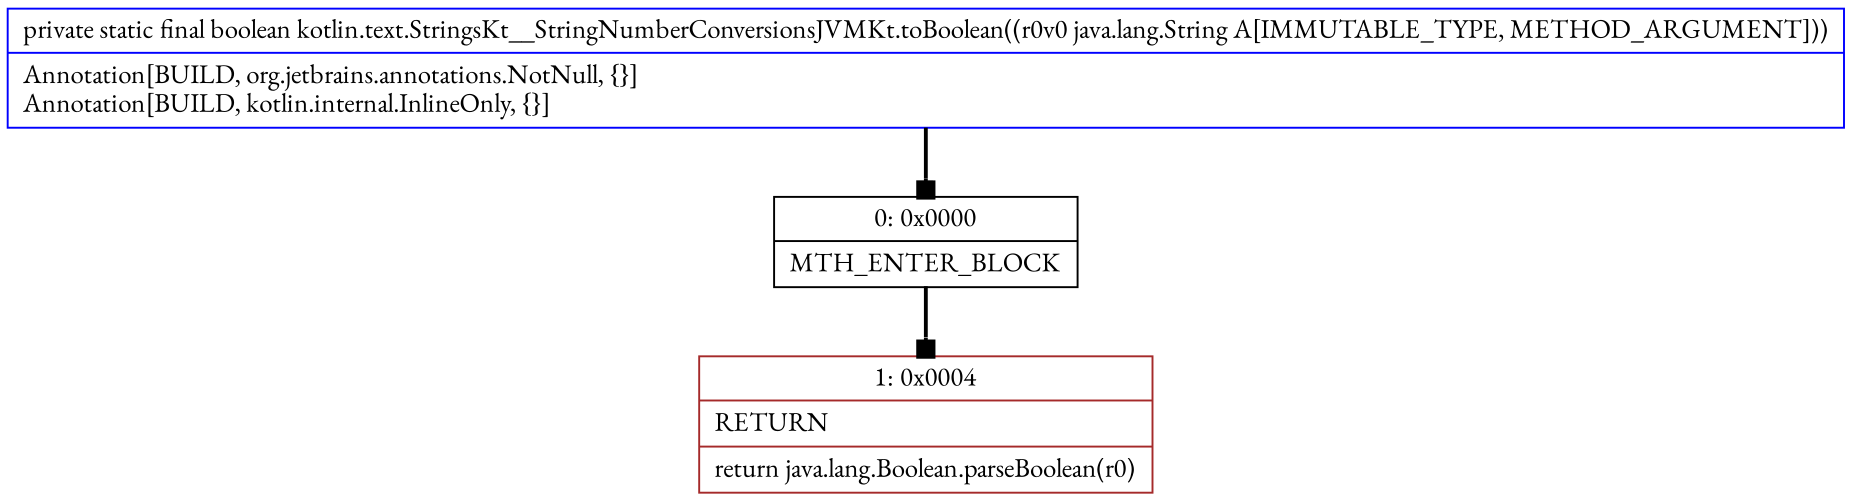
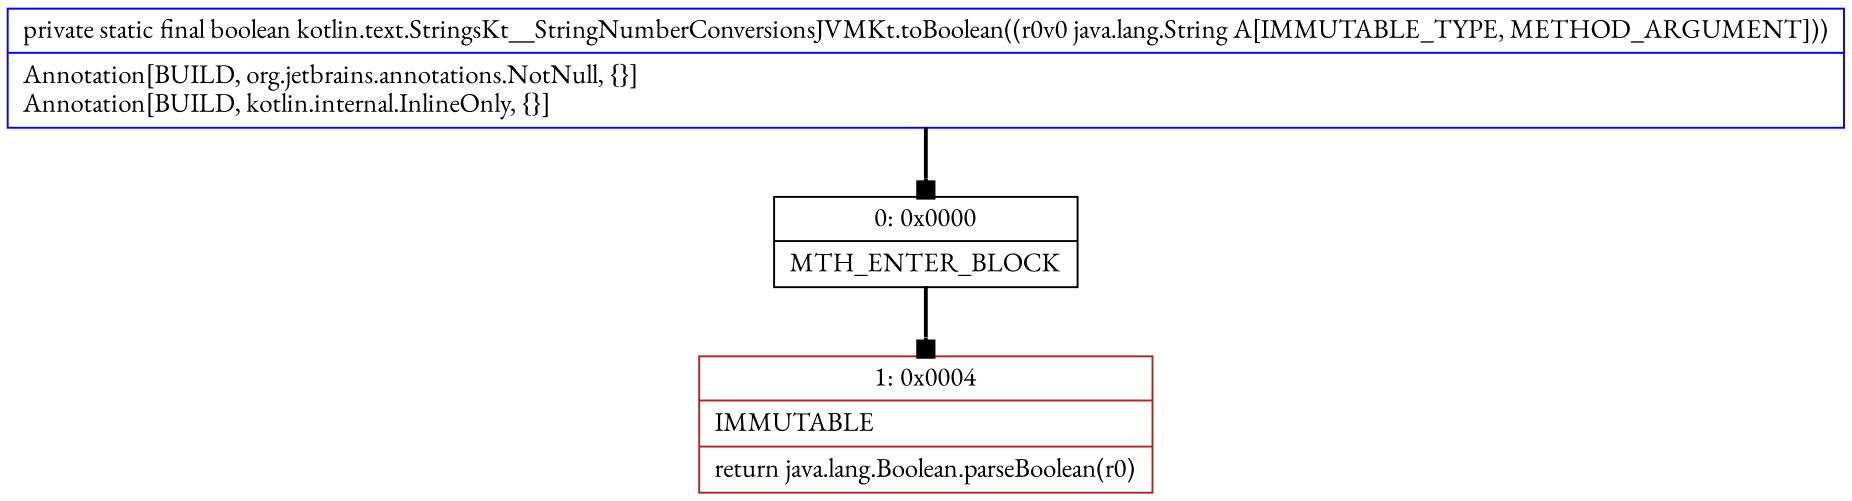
(772, 423) -> (795, 423)
